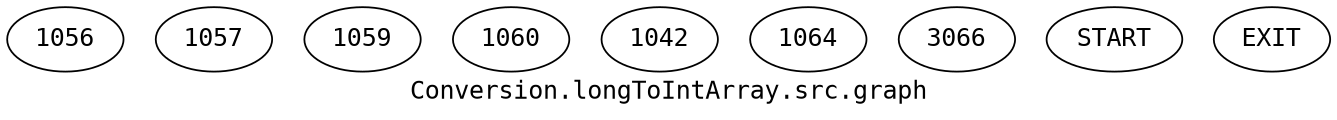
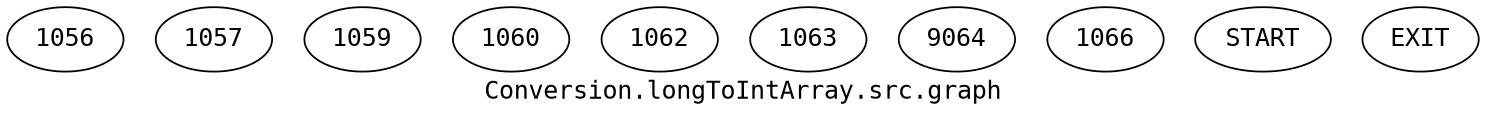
(660, 39) -> (660, 39)
(808, 39) -> (957, 39)
none -> (808, 39)
(957, 39) -> (1105, 39)
